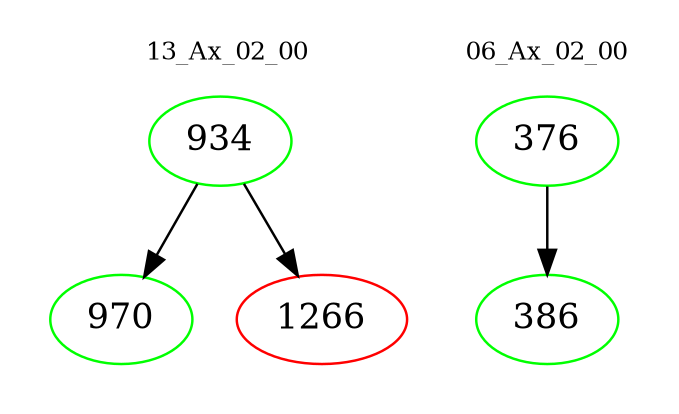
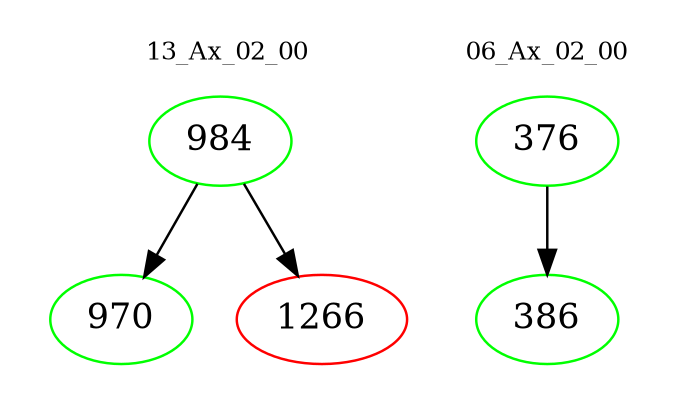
(220, 141) -> (220, 141)
